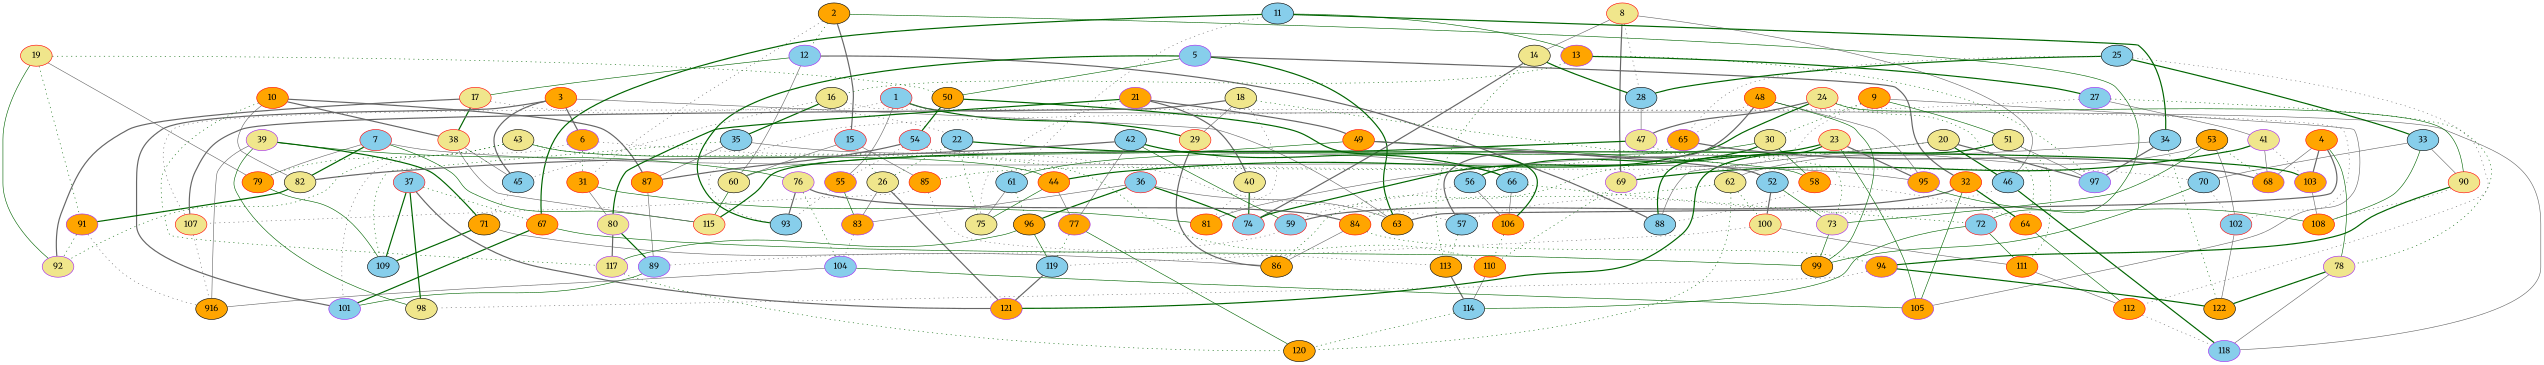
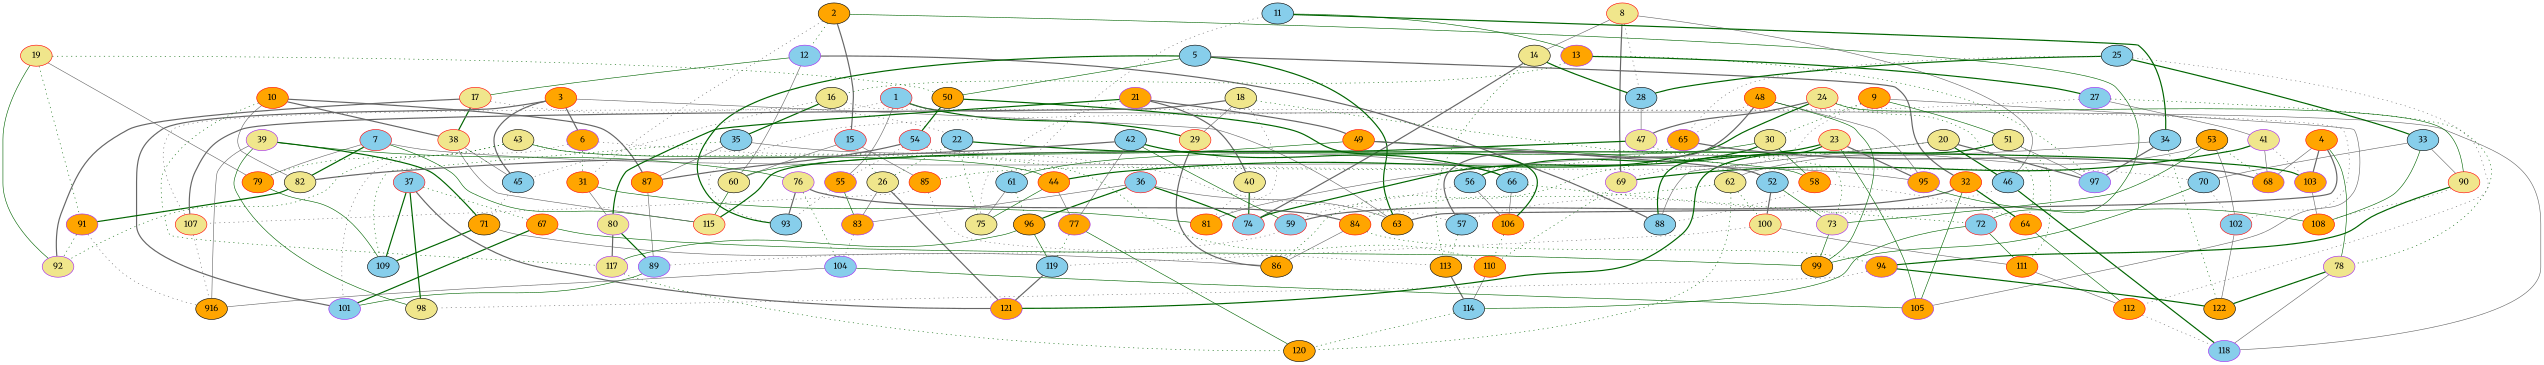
(858, 35) -> none
(1195, 56) -> (1195, 56)
